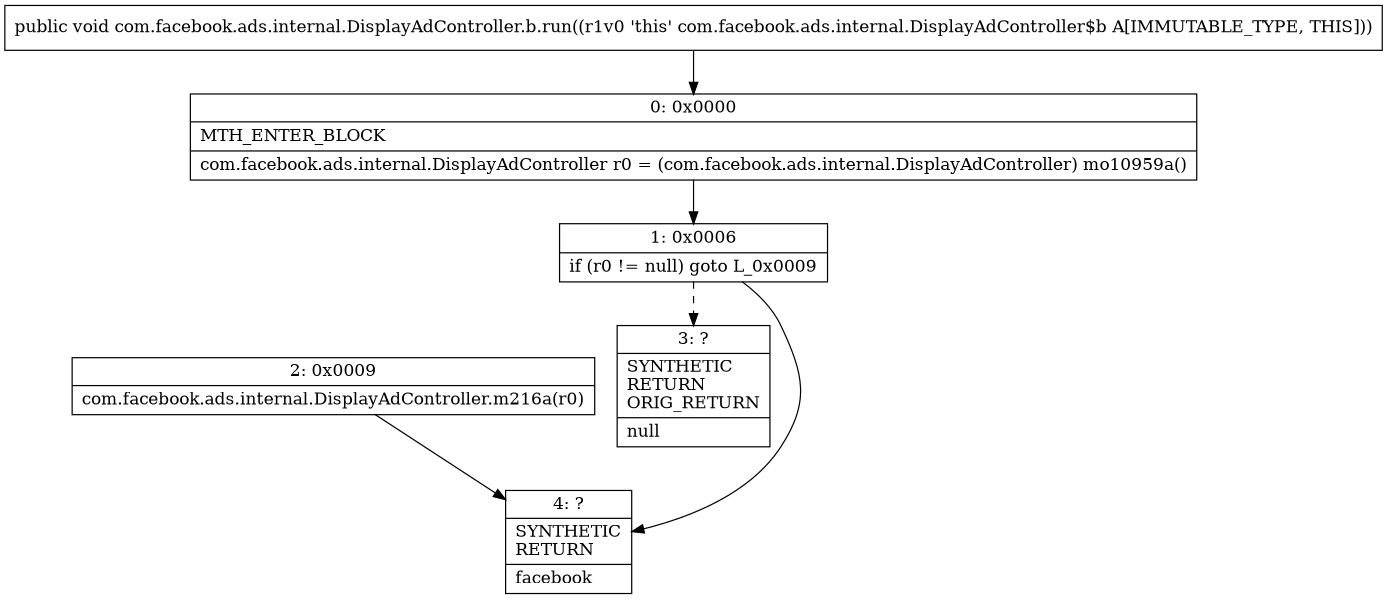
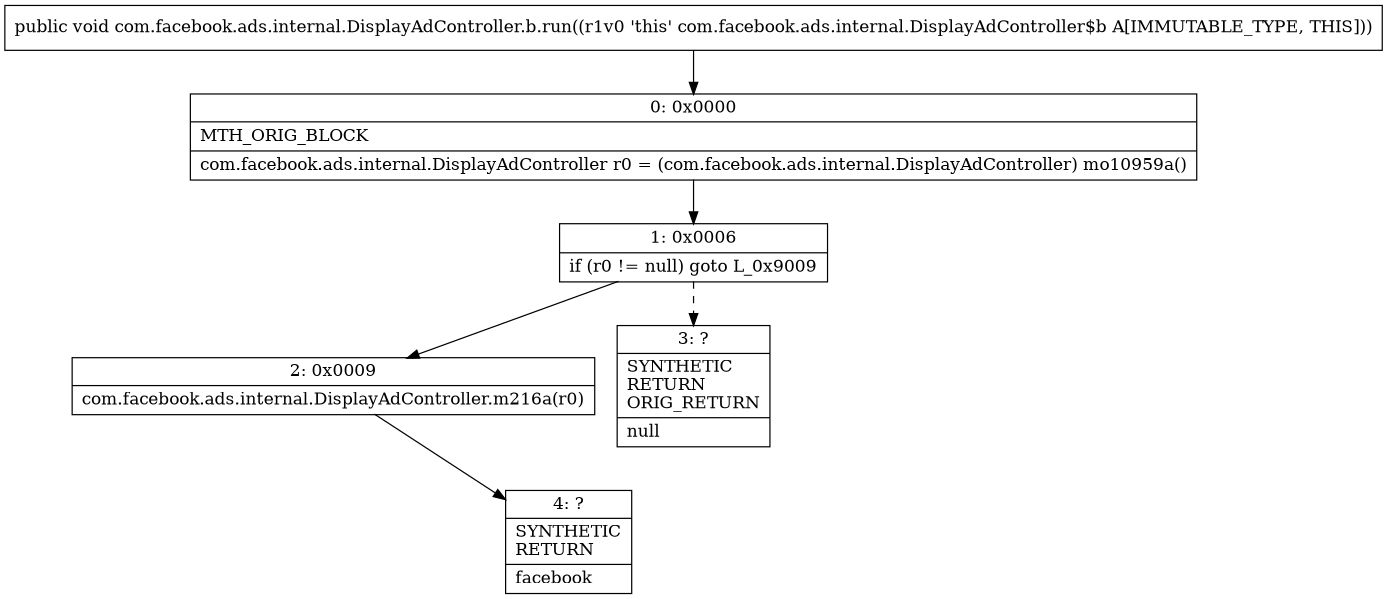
(293, 136) -> (284, 136)
(694, 267) -> (694, 267)
(787, 436) -> (518, 318)
